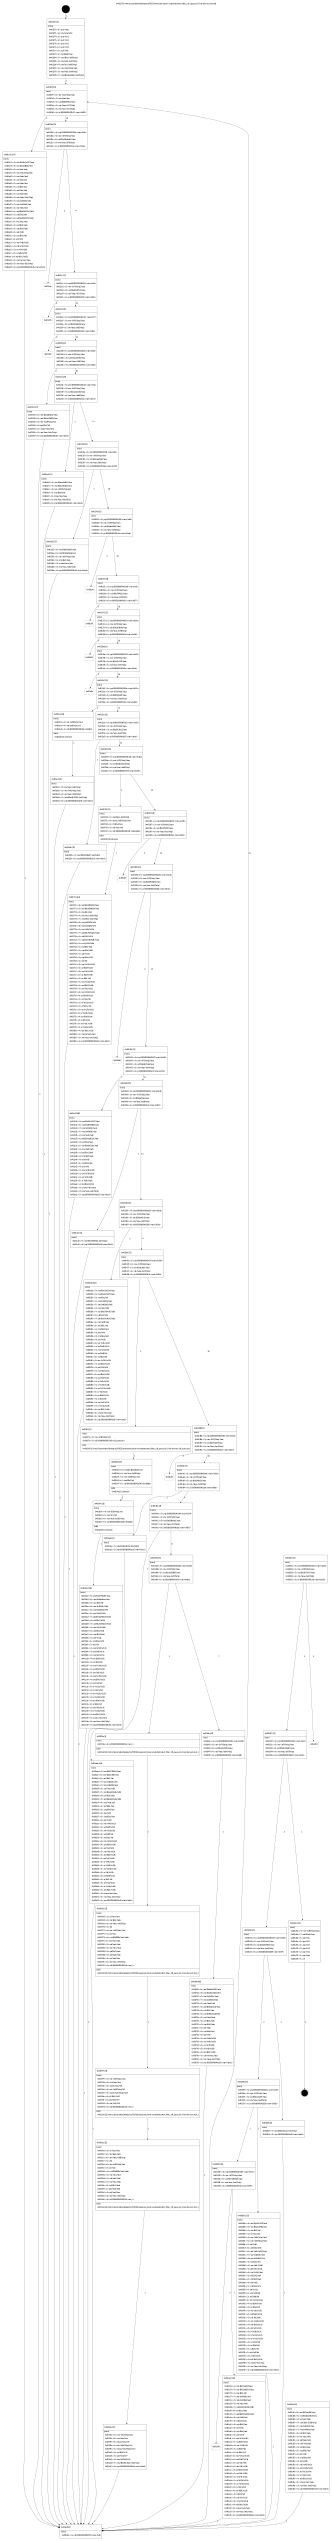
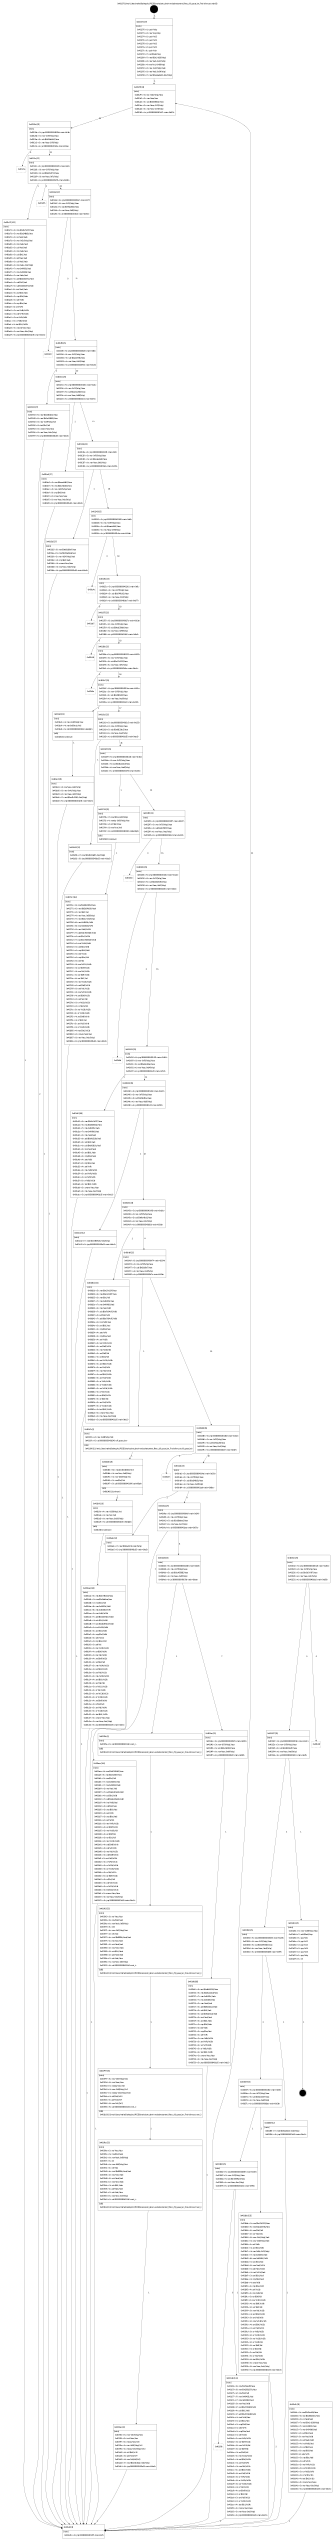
(38, 132) -> (32, 201)
